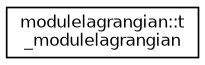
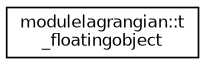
(103, 33) -> (103, 33)
